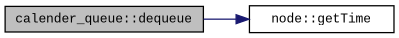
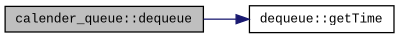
(322, 19) -> (322, 19)
